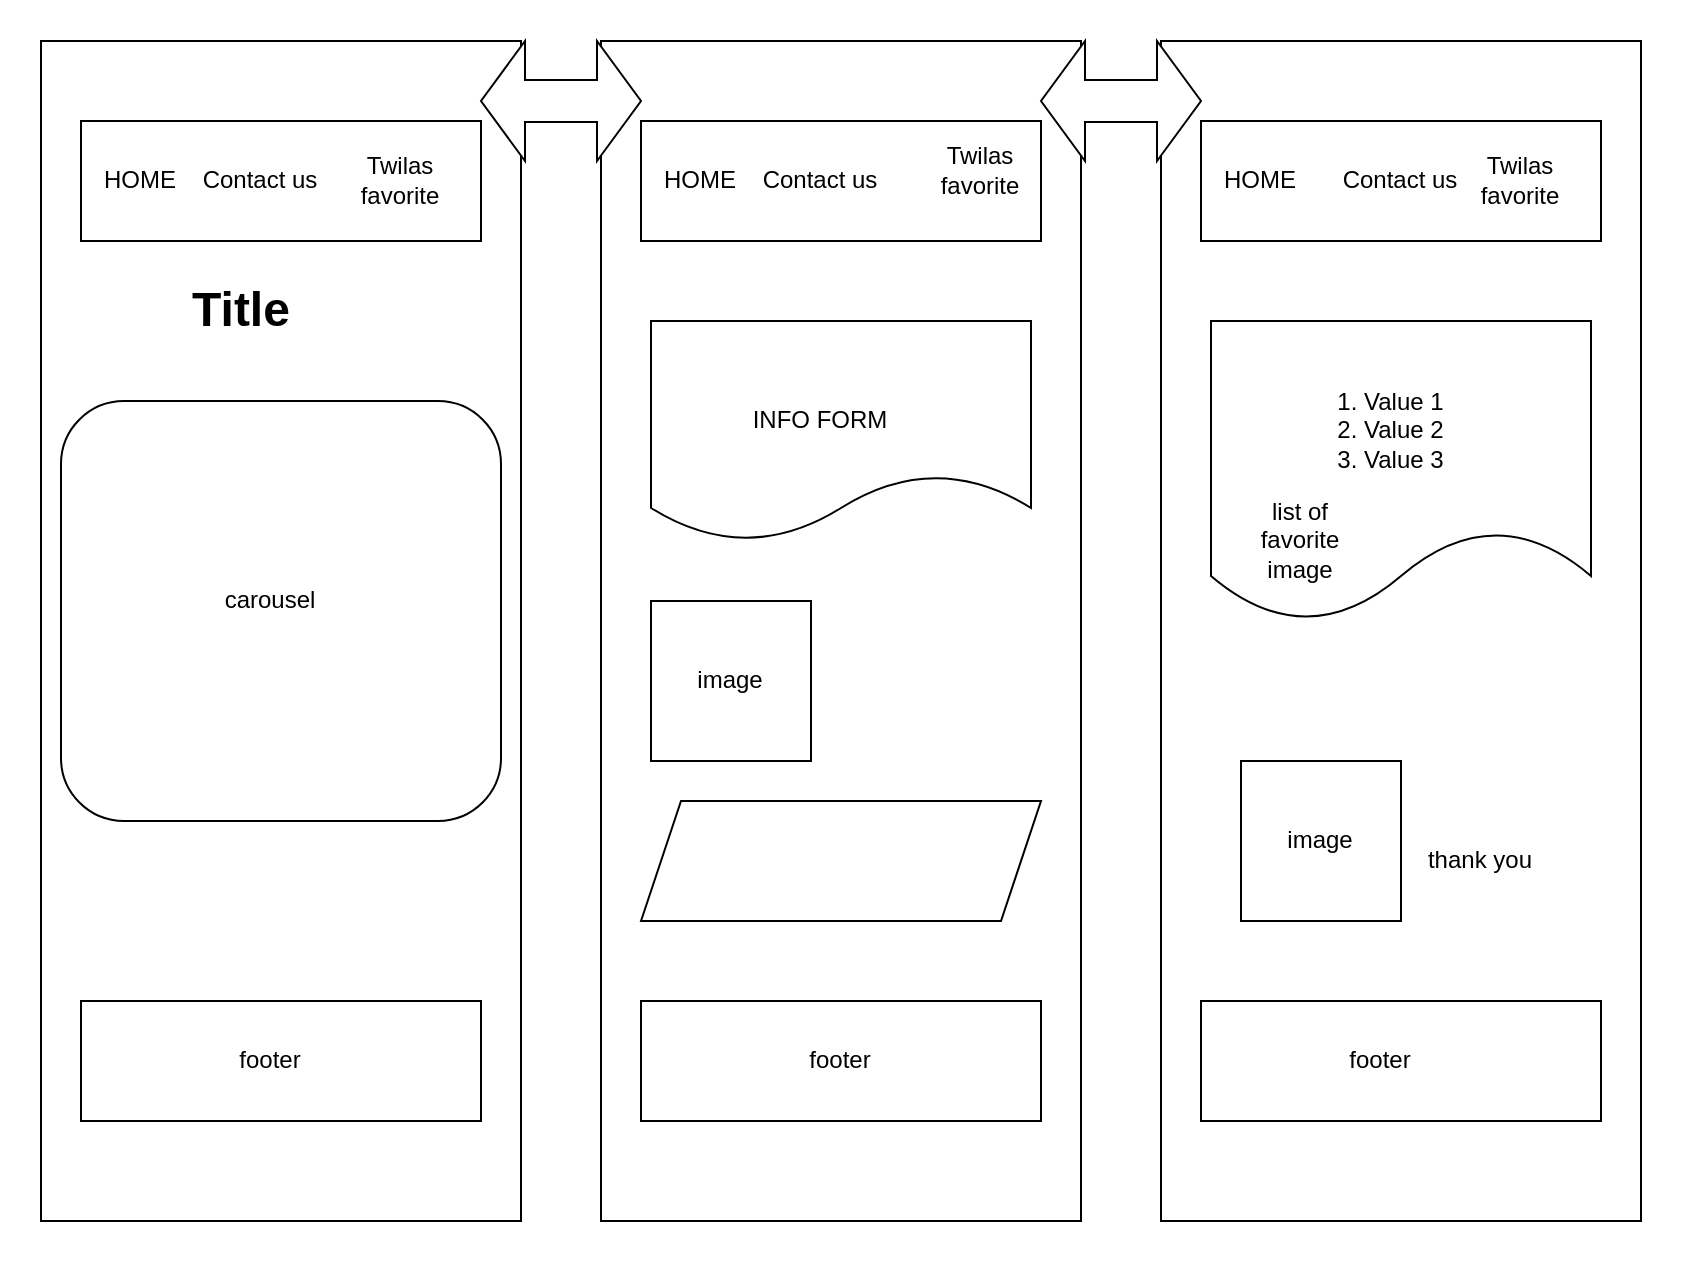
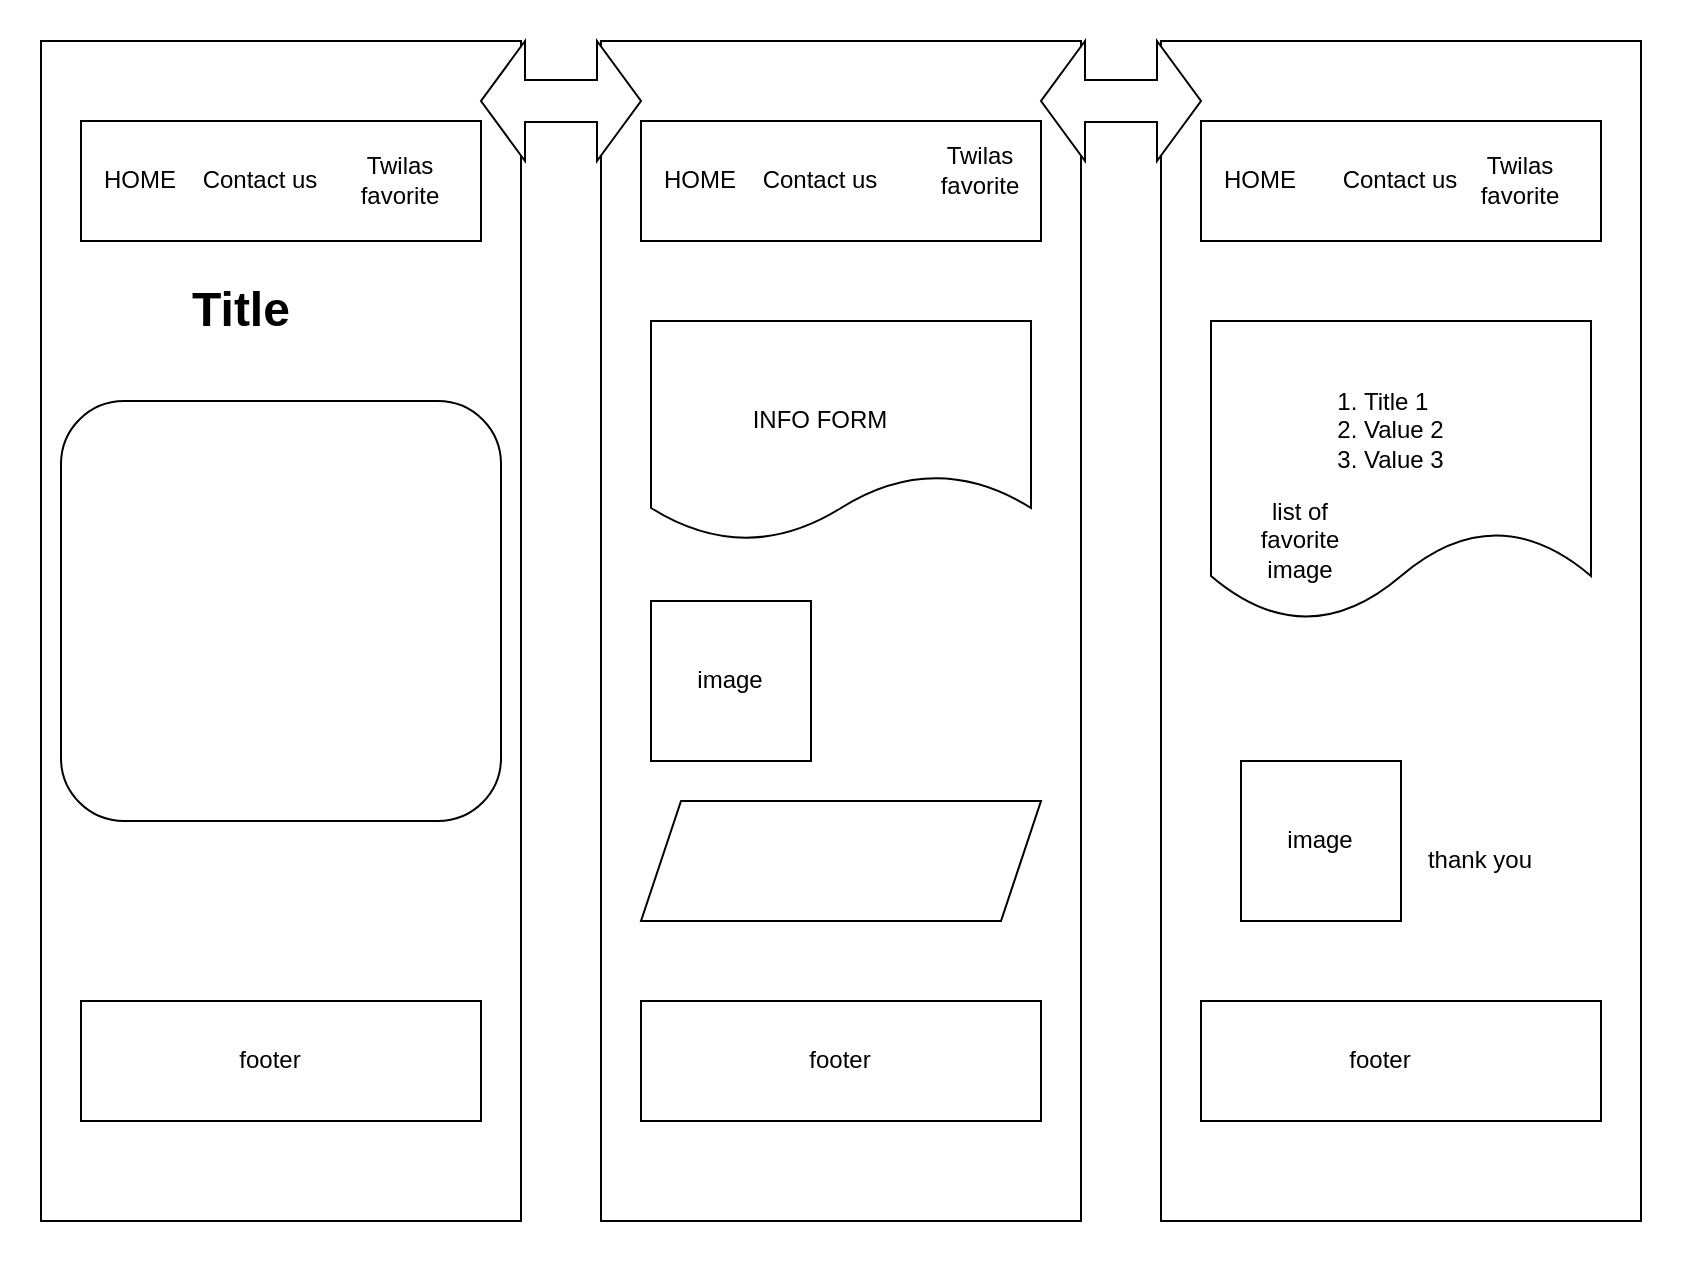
(1326, 431) -> (1326, 431)
(271, 601) -> none
